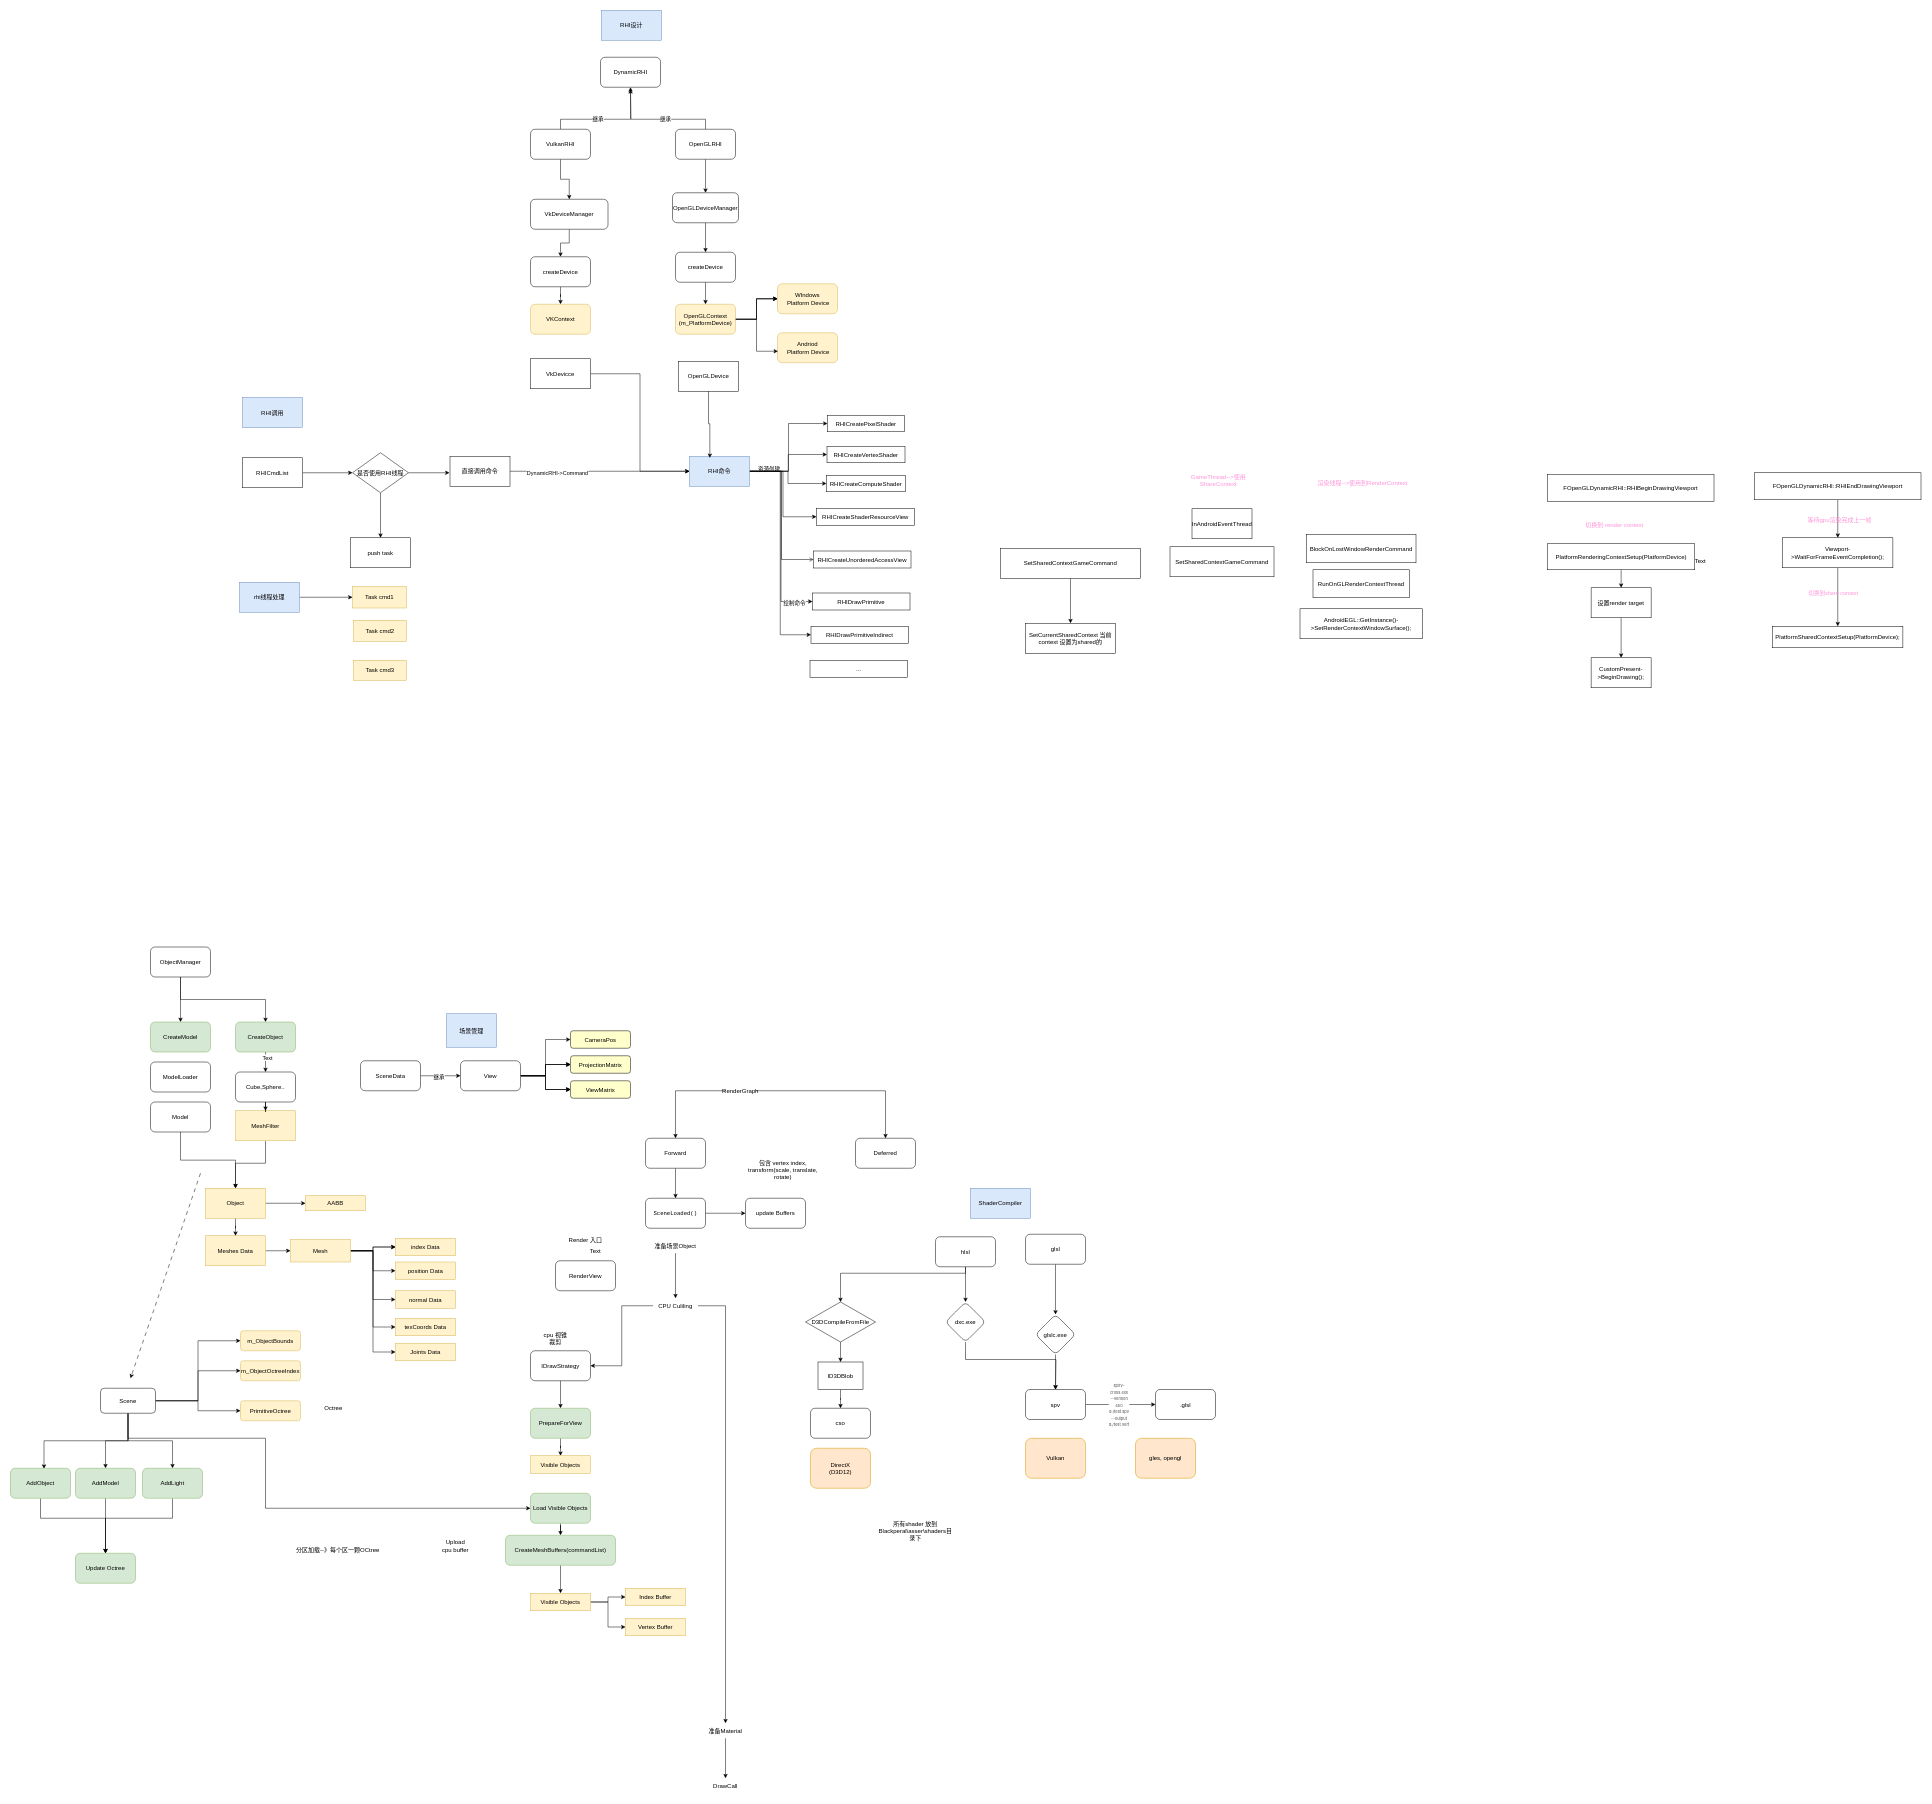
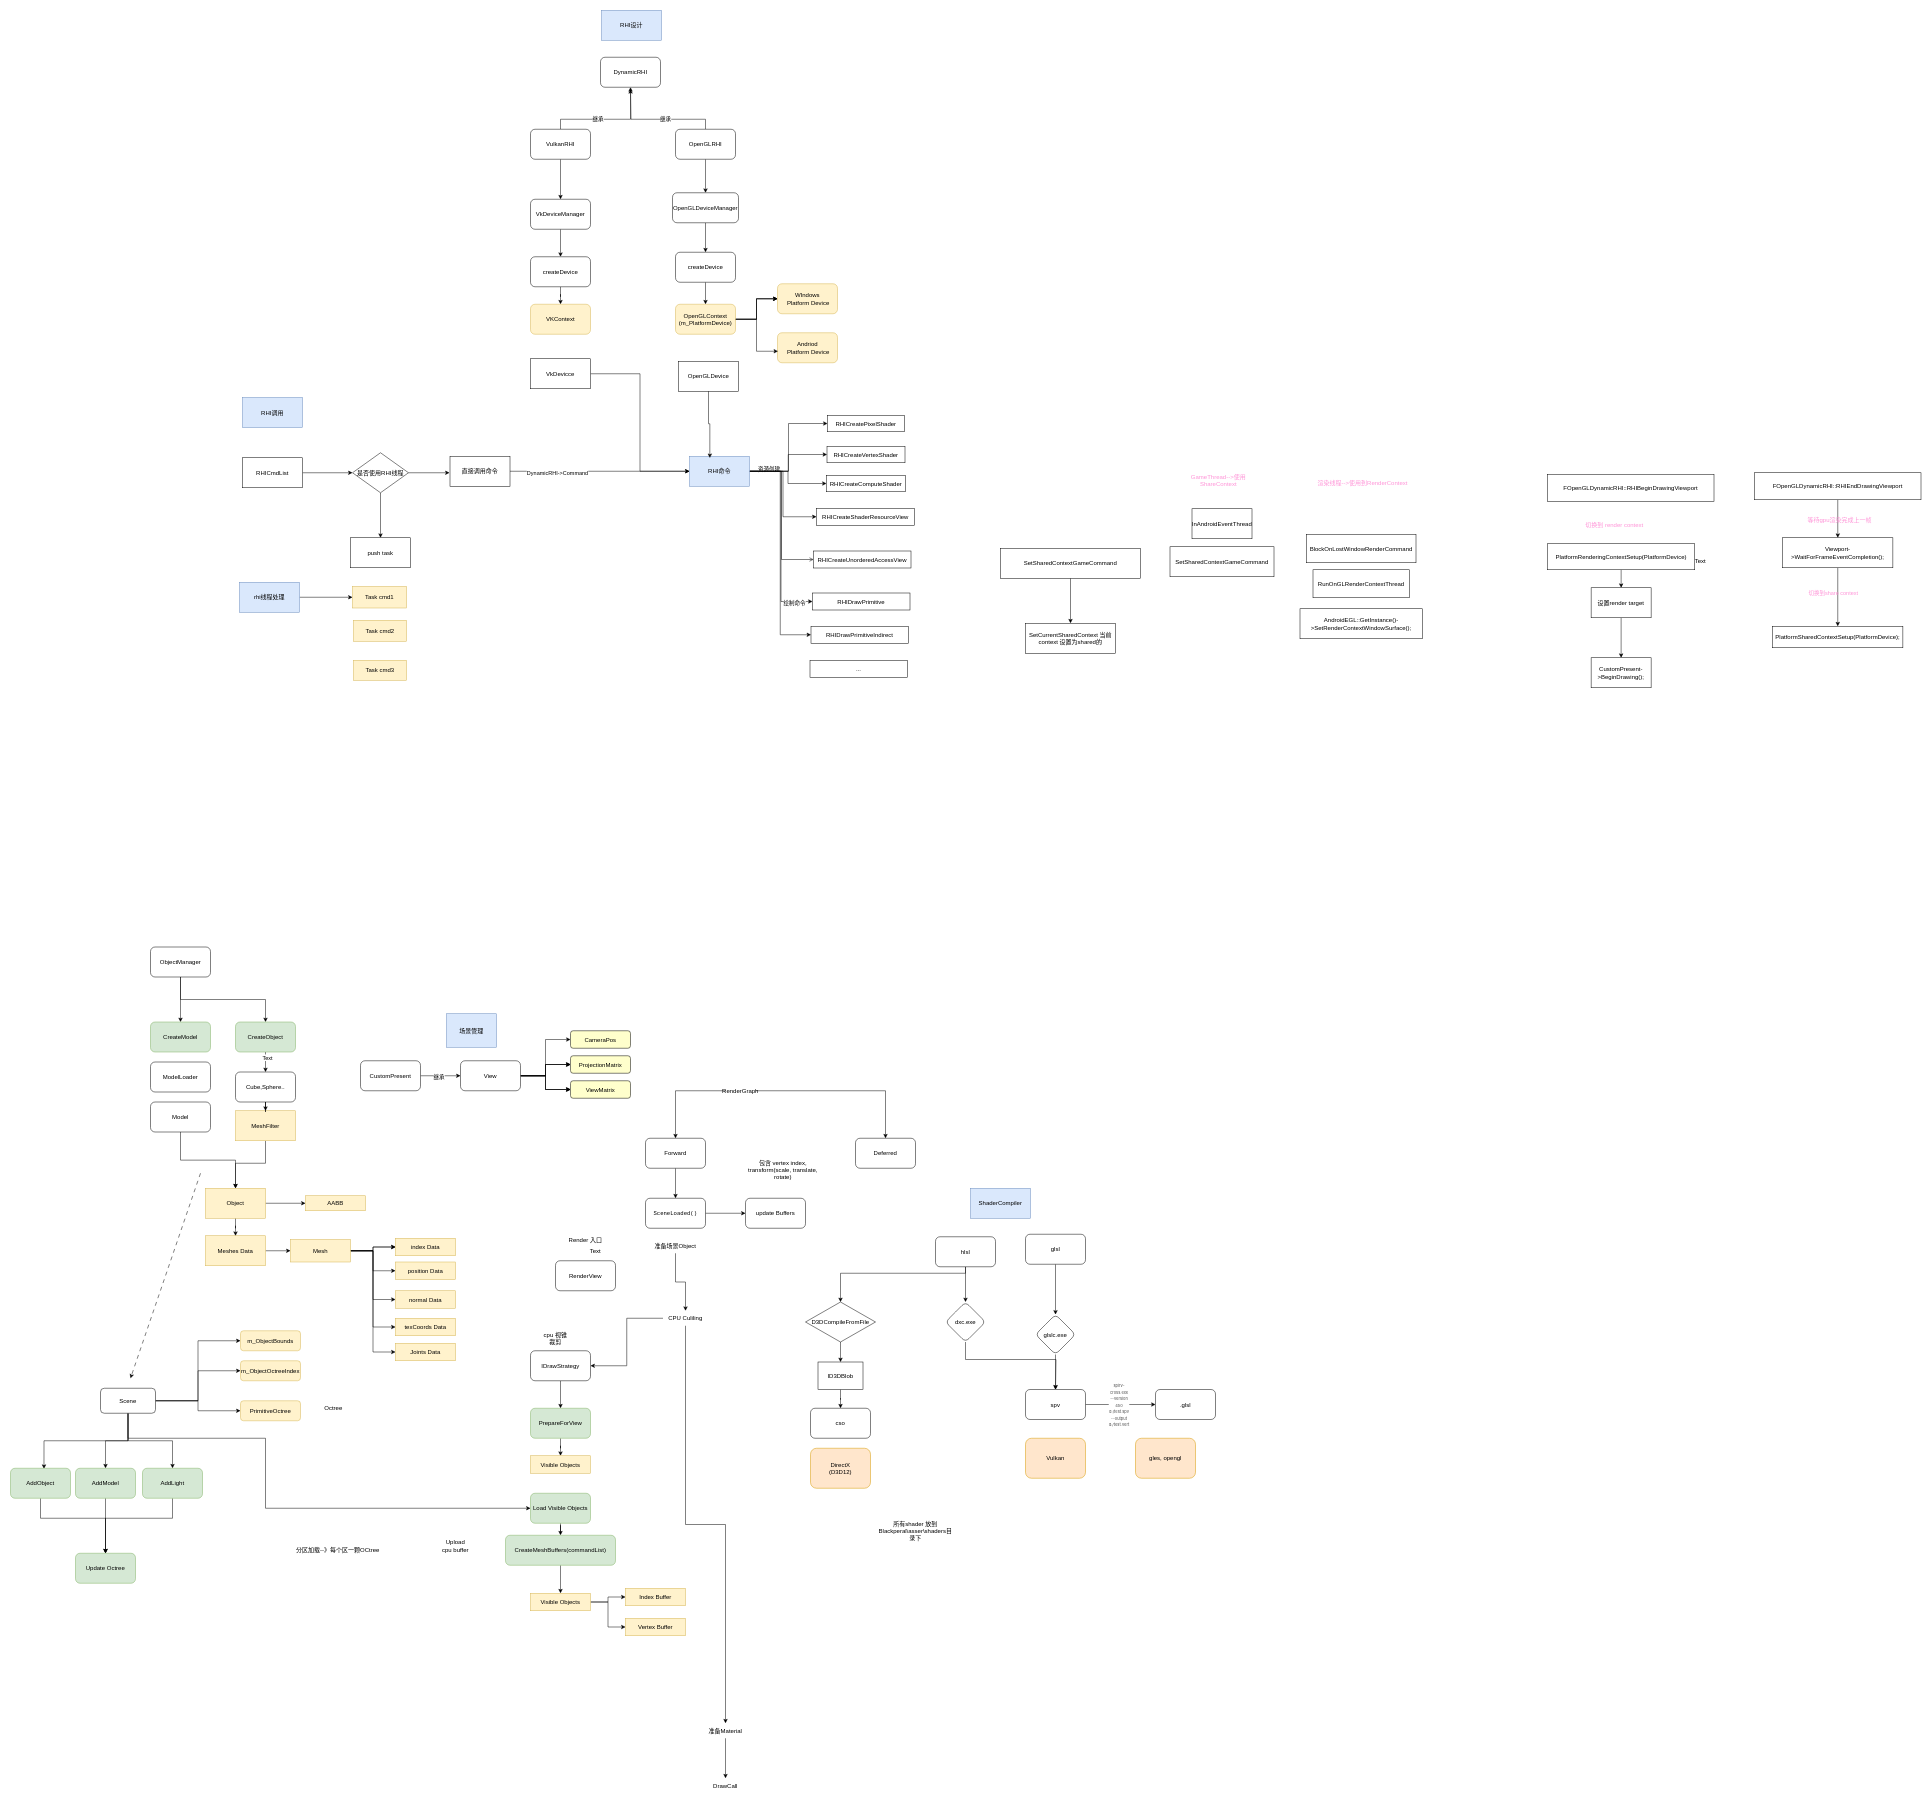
(569, 214) -> (560, 214)
(390, 1076) -> (390, 1076)
(675, 1306) -> (685, 1318)
